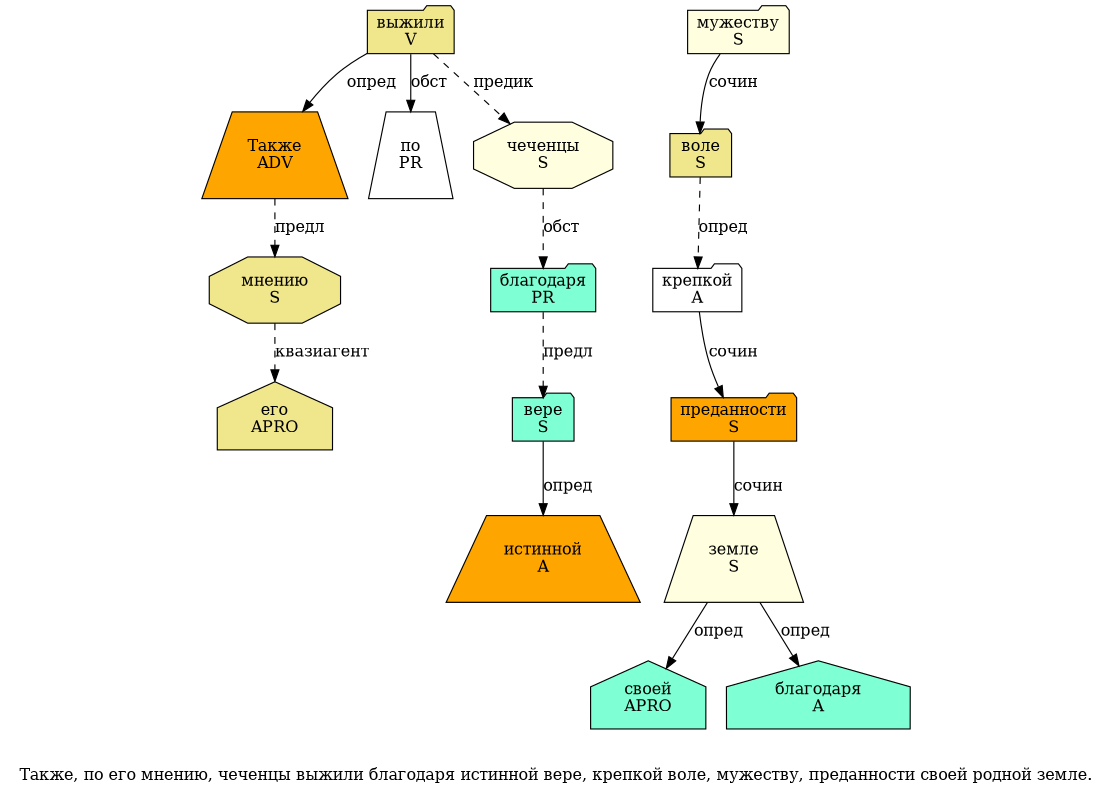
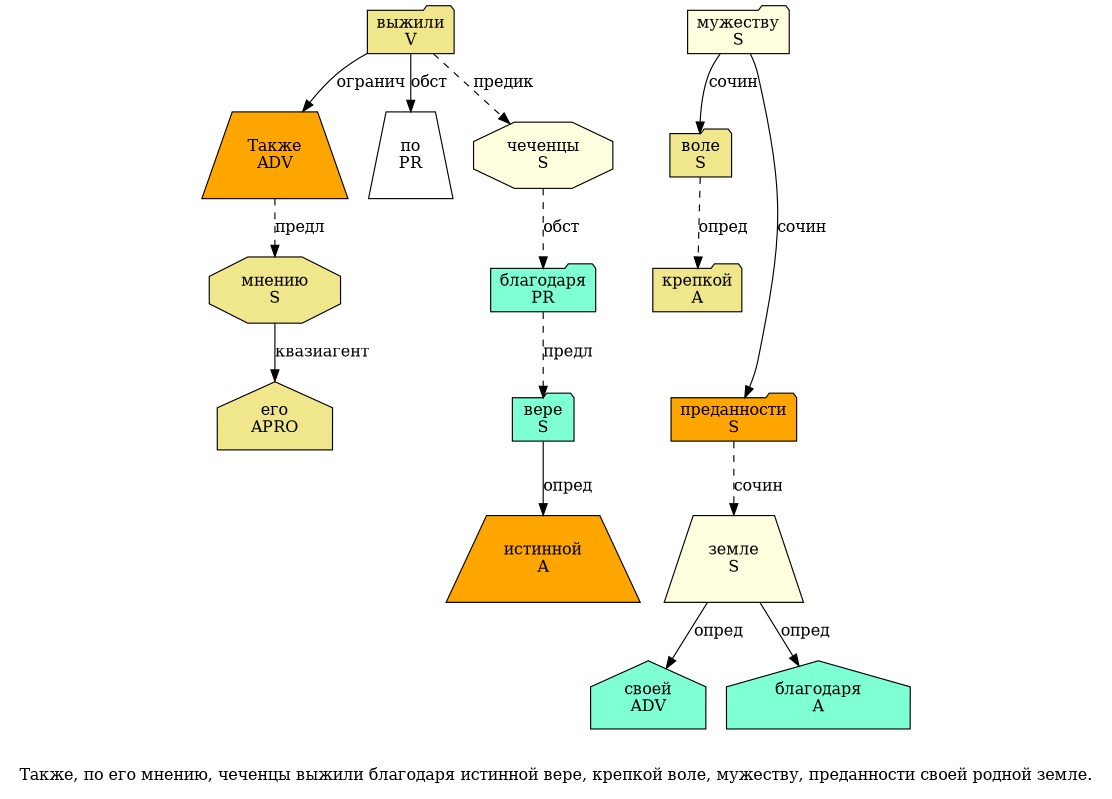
(371, 83) -> (371, 83)
(697, 290) -> (697, 290)
(275, 346) -> (275, 346)
(706, 350) -> (778, 220)
(734, 473) -> (734, 473)
(648, 698) -> (648, 698)
